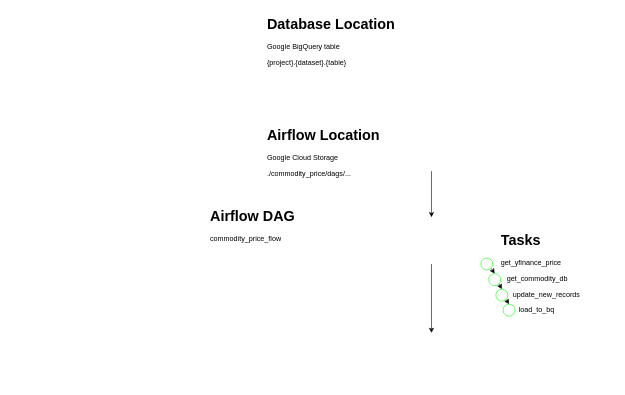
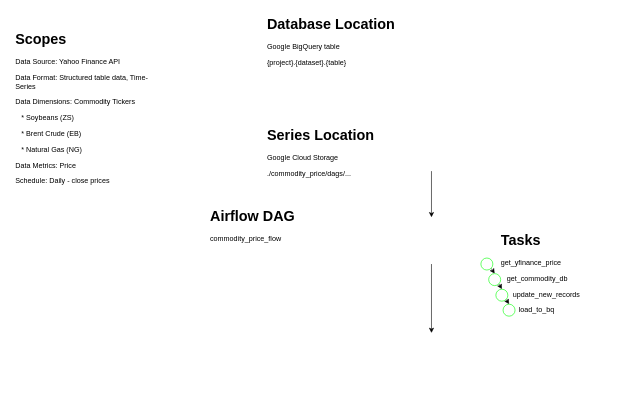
none -> (81, 114)
(314, 130) -> (314, 130)
